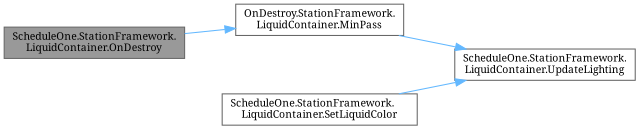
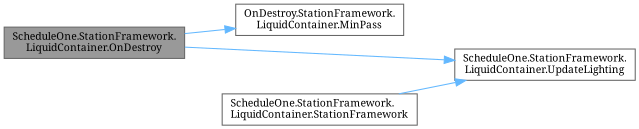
(427, 41) -> (314, 53)
(320, 110) -> (320, 110)
